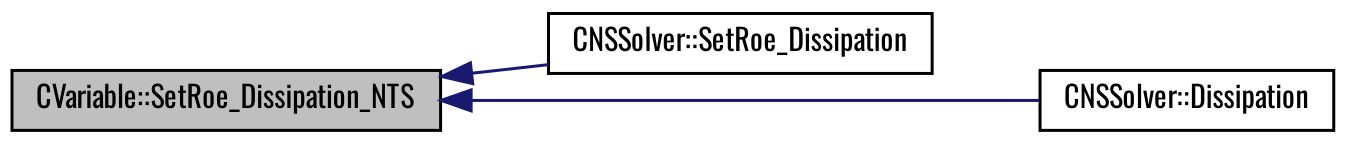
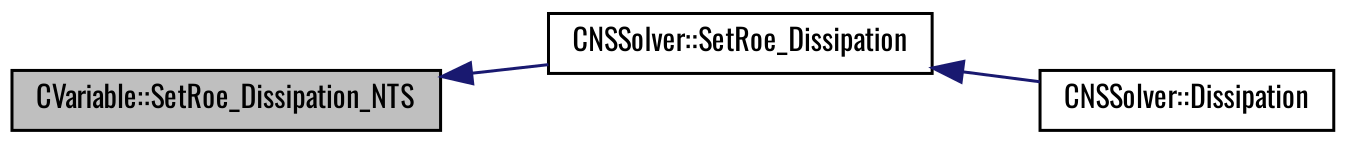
(755, 100) -> (1002, 77)
